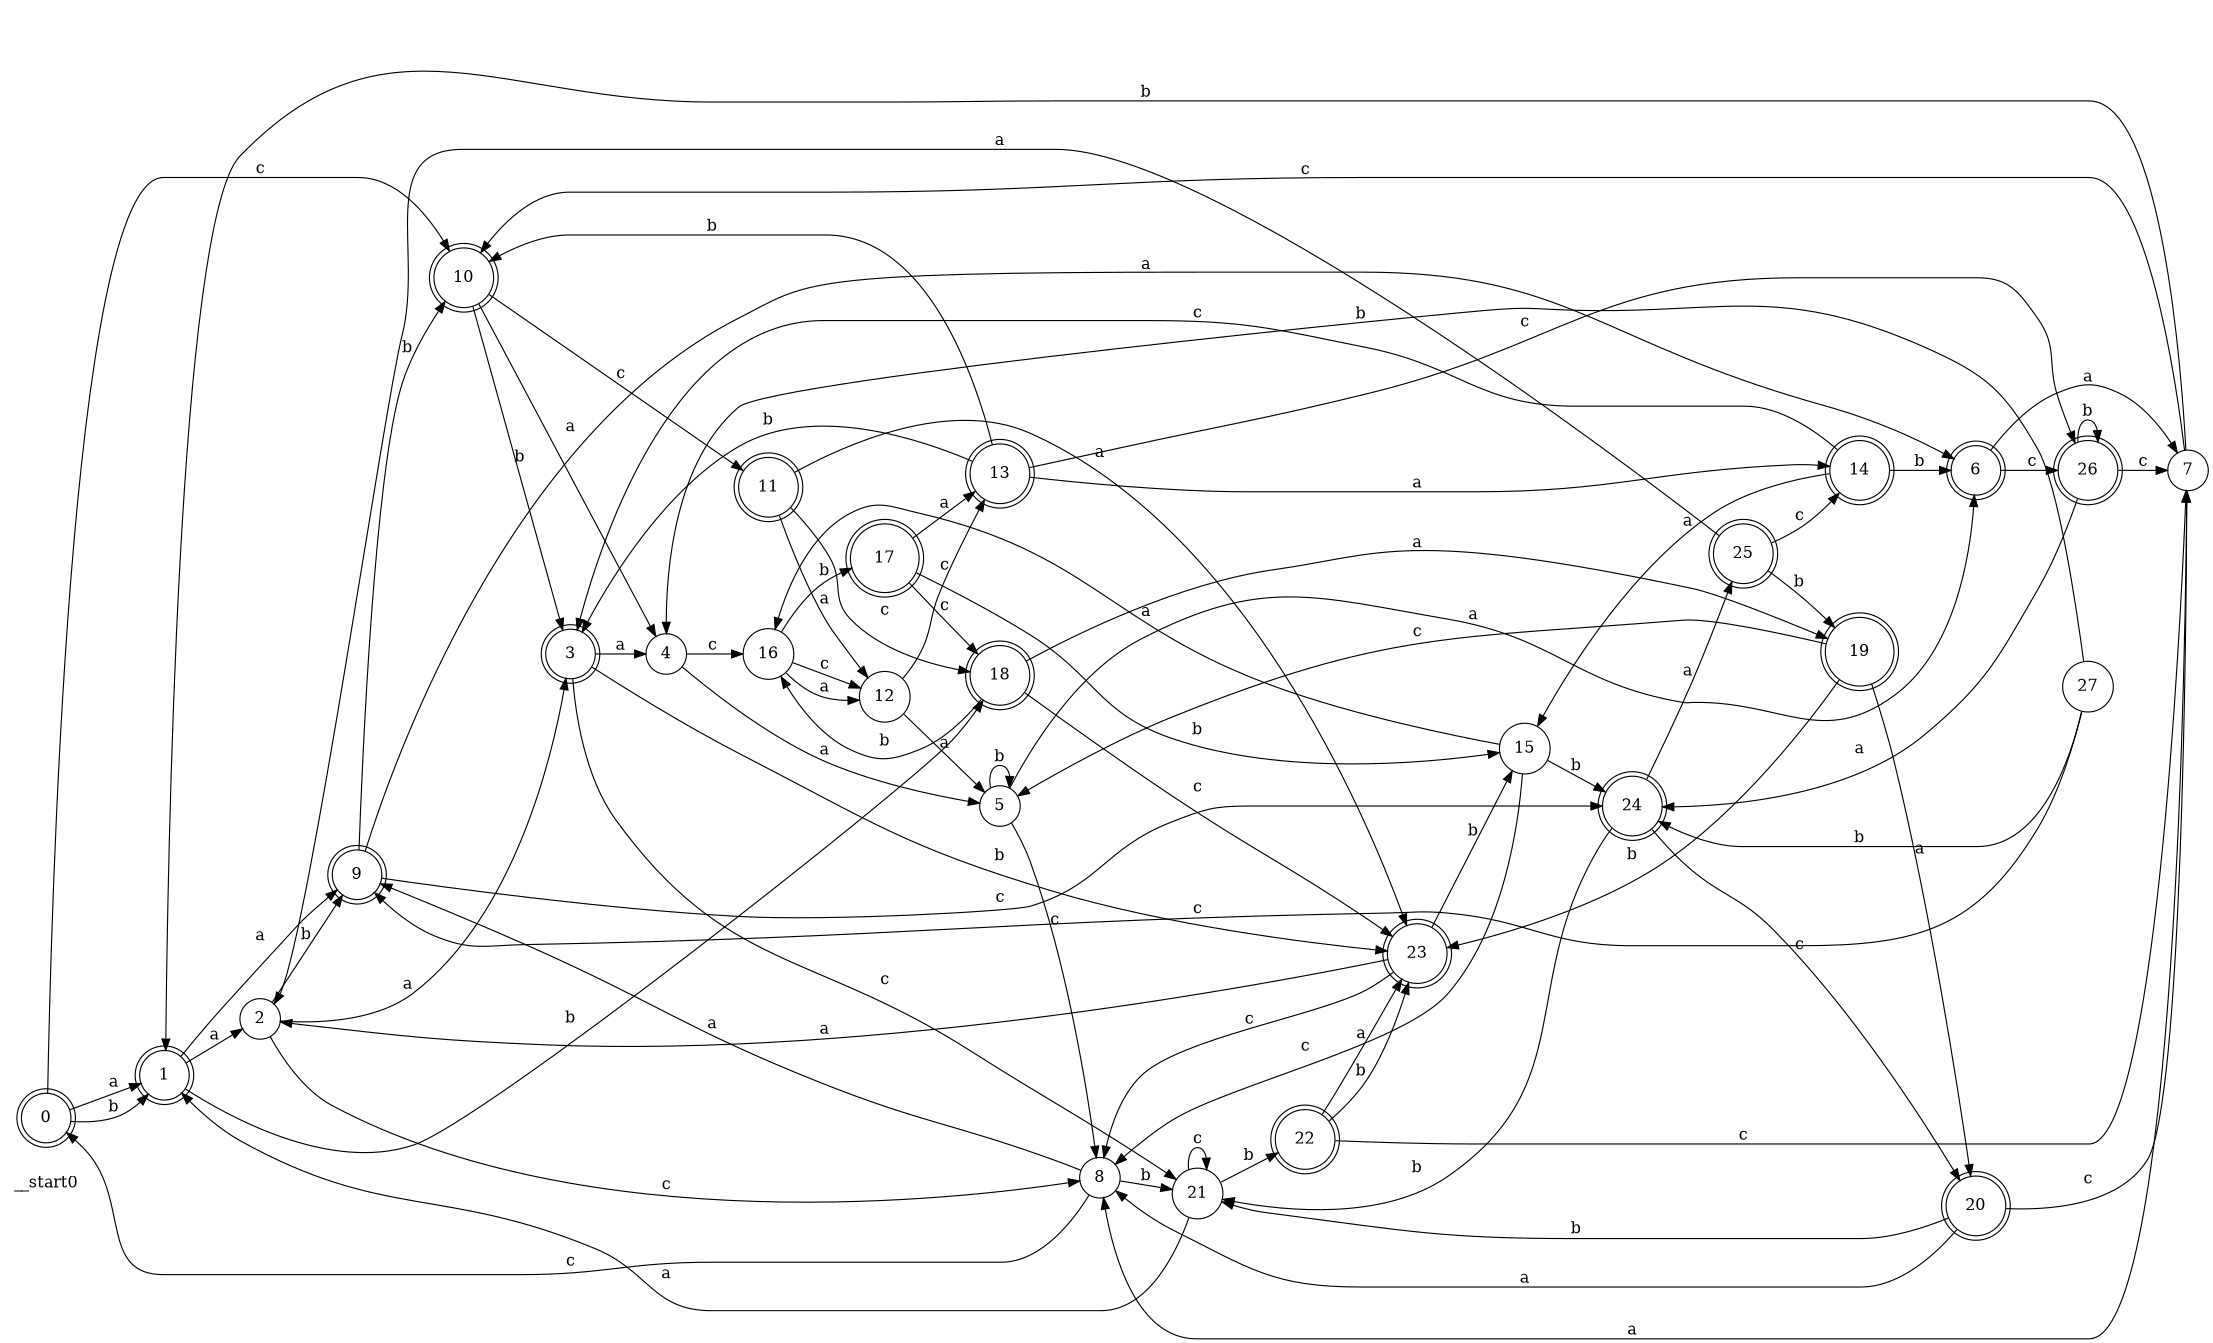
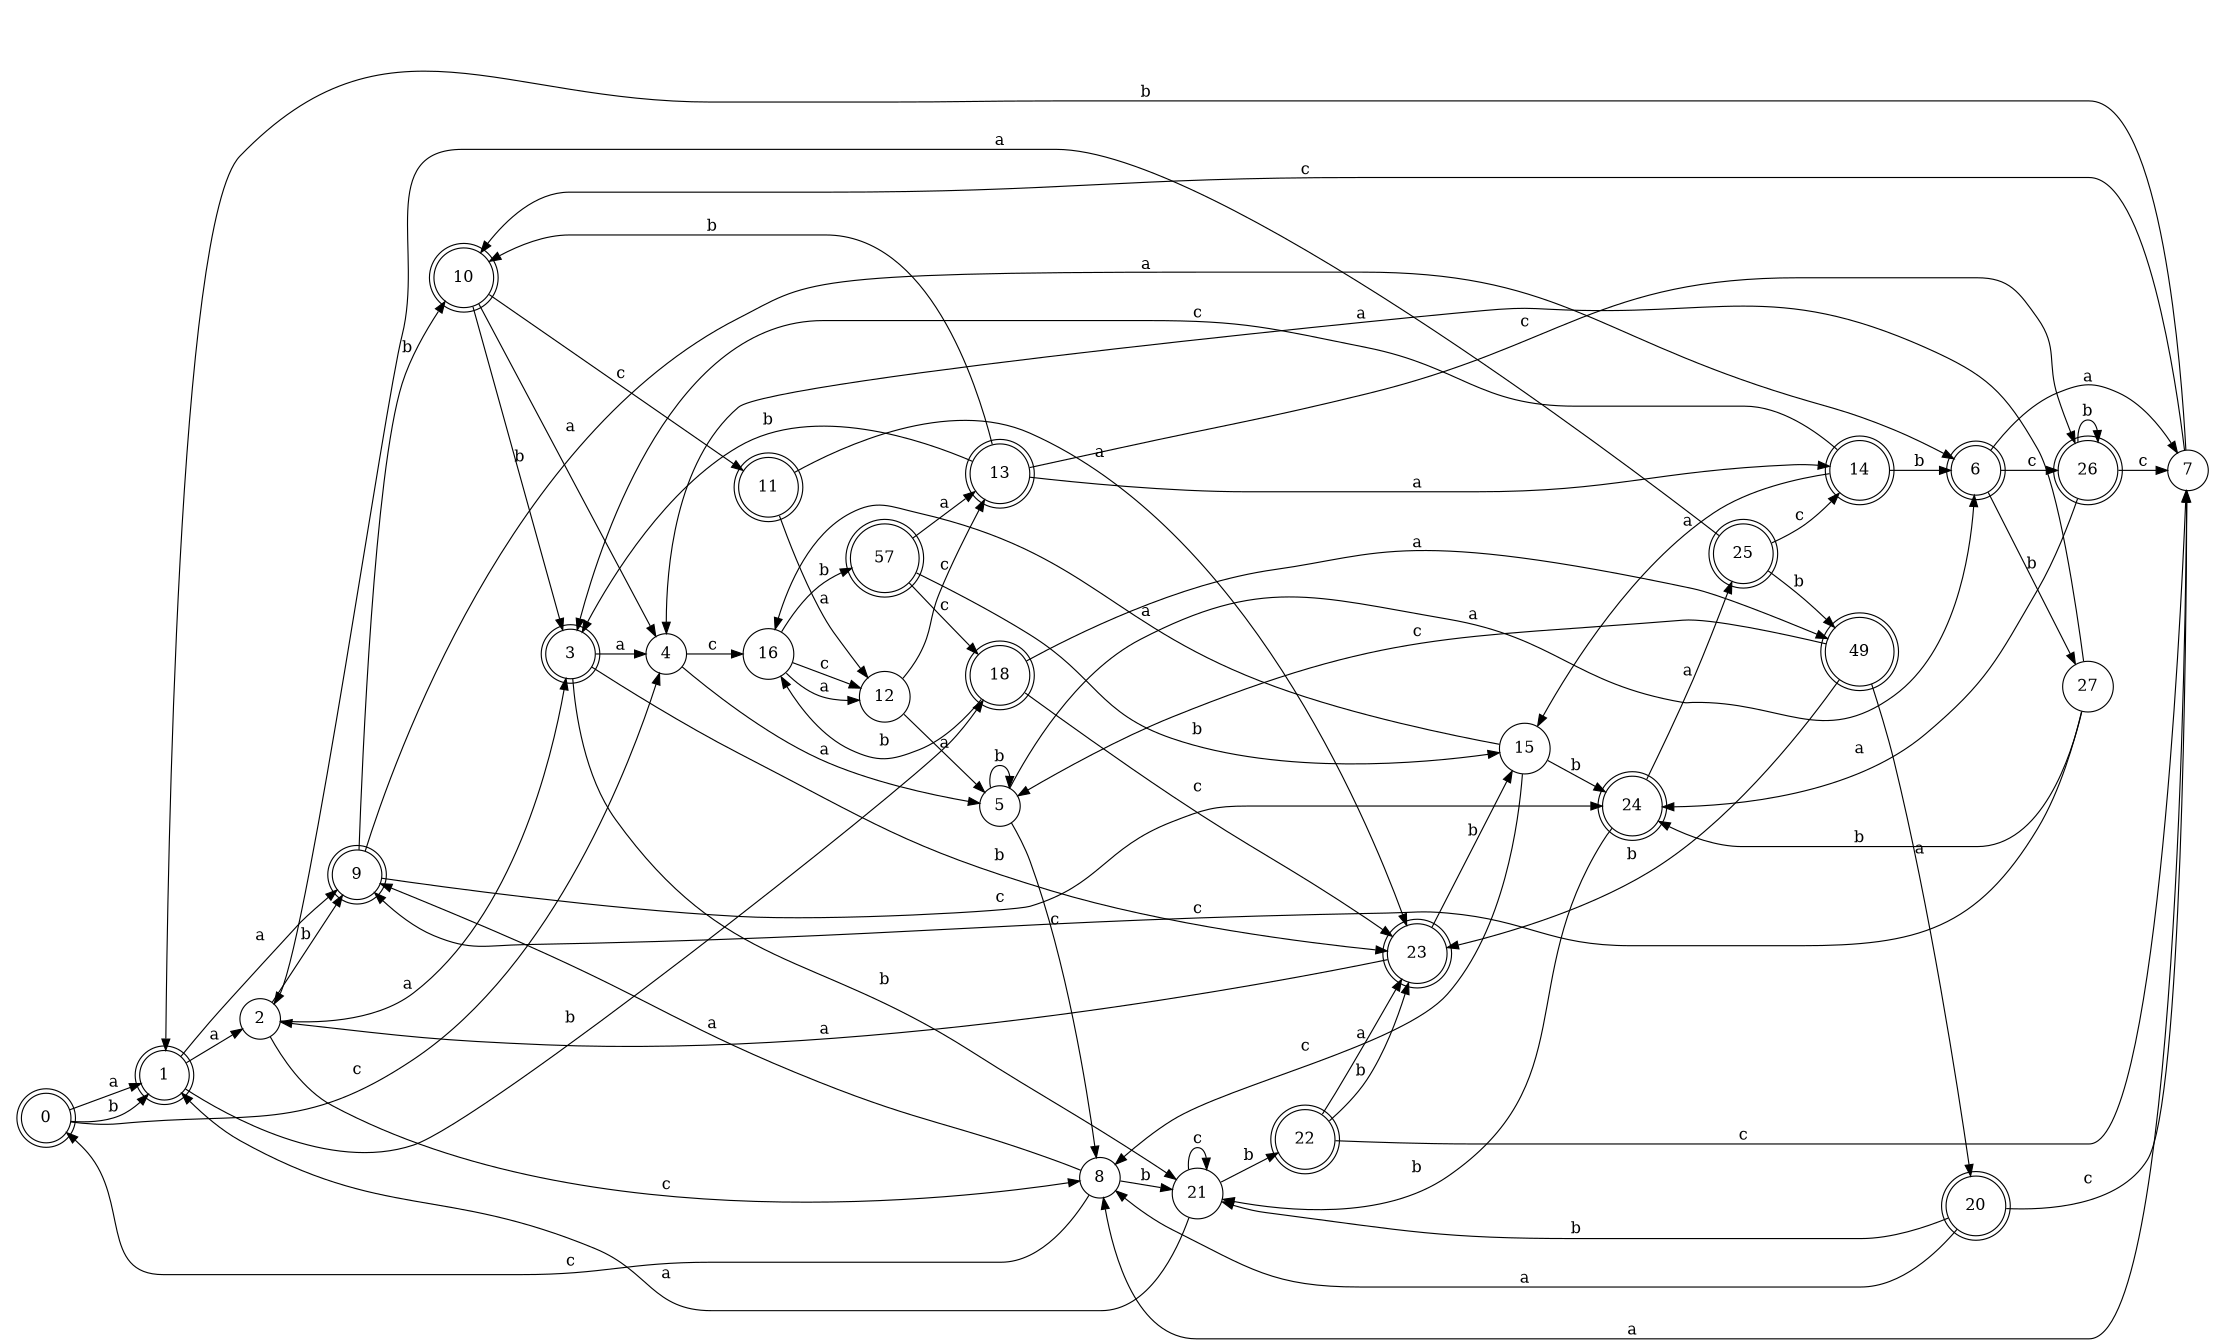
(1361, 314) -> (1361, 314)
(81, 474) -> (452, 1028)
(885, 558) -> (885, 558)
none -> (2029, 573)
(848, 616) -> none
(1860, 652) -> (1860, 652)
(885, 980) -> (885, 980)
(1821, 983) -> none
(1229, 1035) -> none
(46, 1183) -> none
